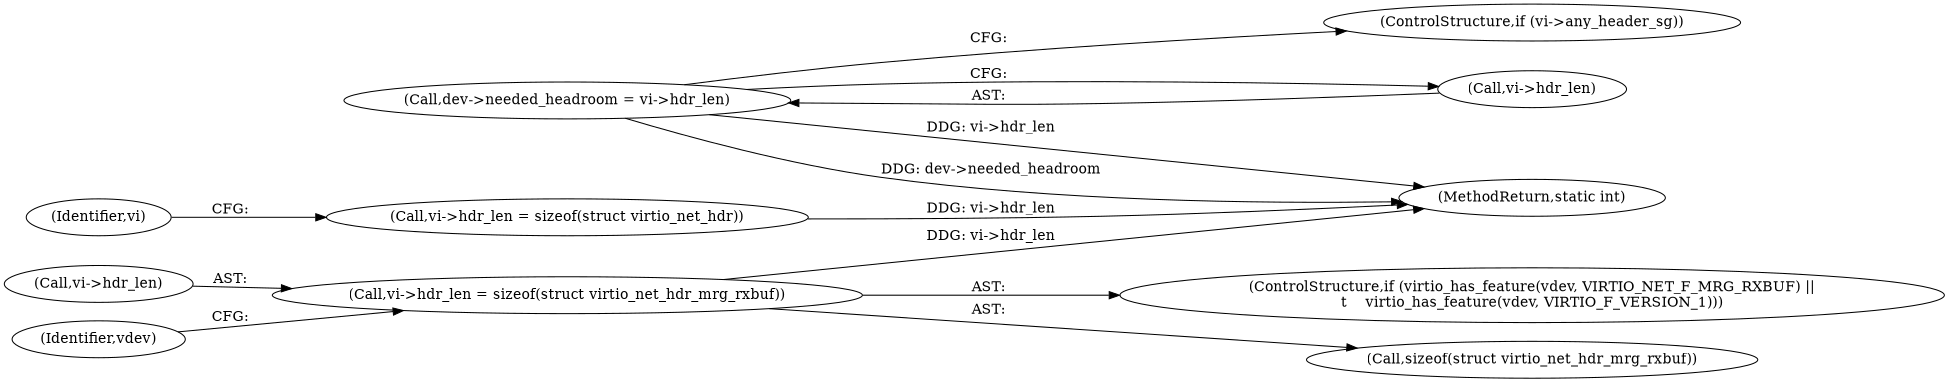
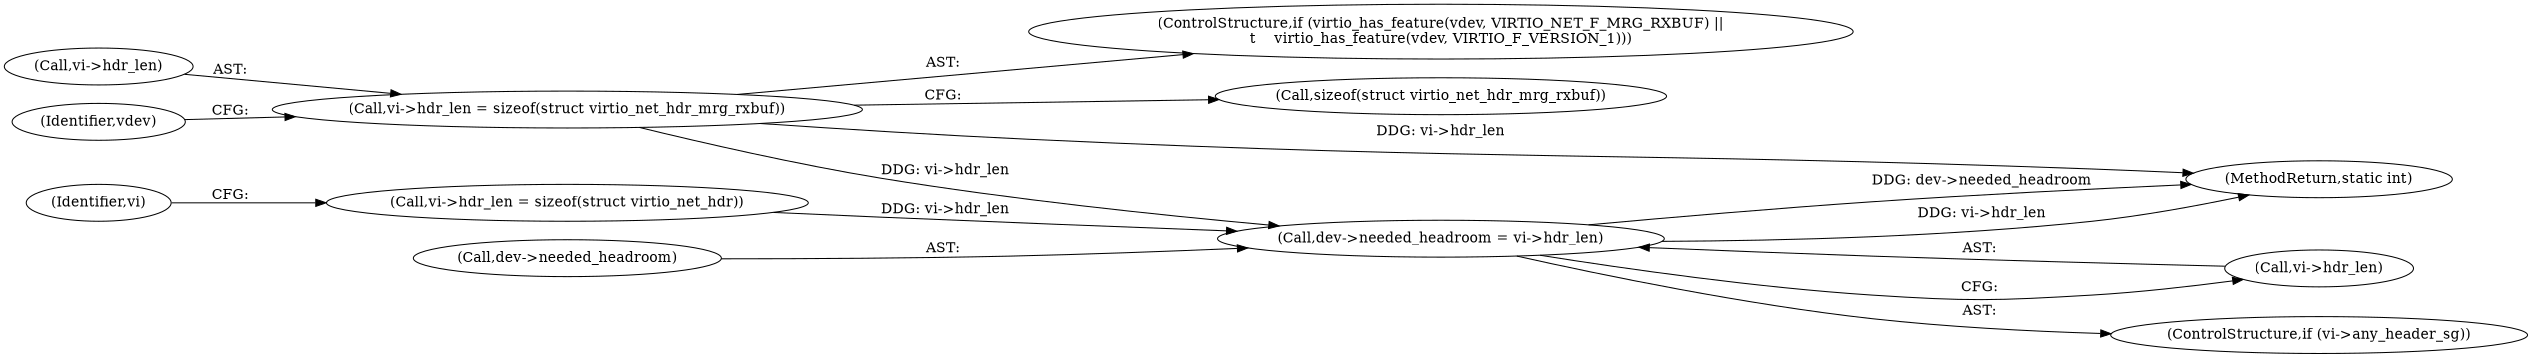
(991, 38) -> (1982, 311)
none -> (952, 189)
(1103, 216) -> (1000, 222)
none -> (567, 258)
(991, 310) -> (945, 96)
